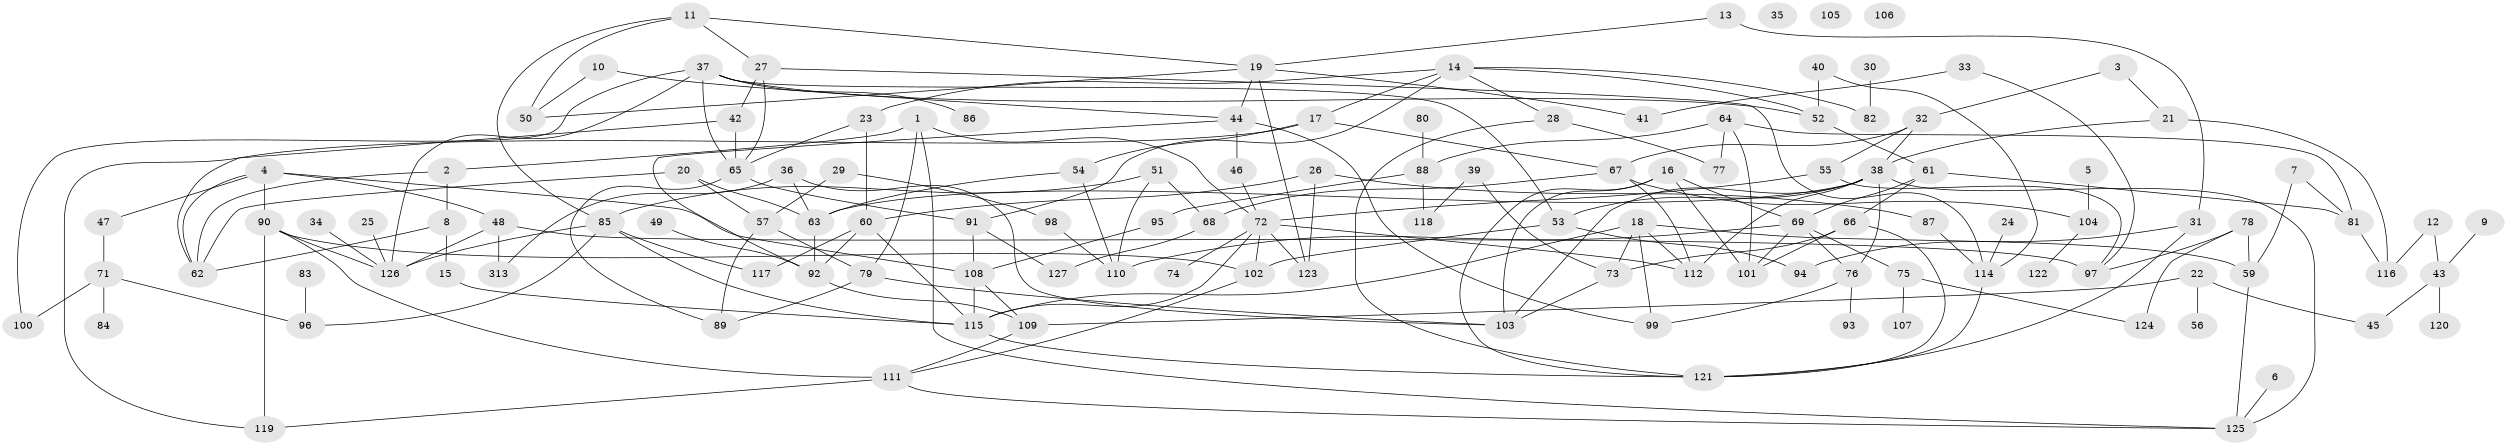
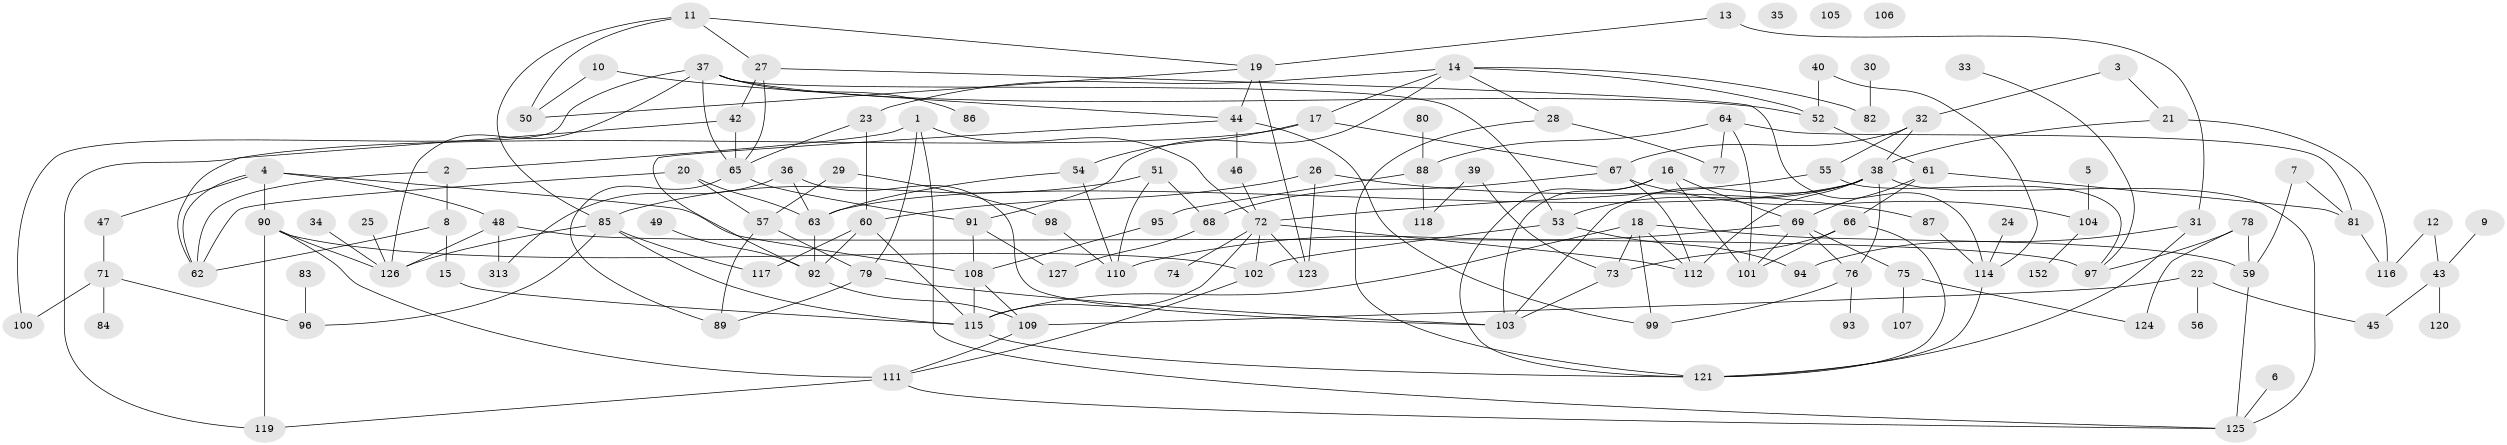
(1643, 119) -> none
(2038, 274) -> (2038, 274)
